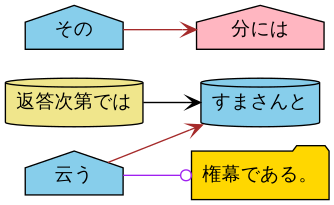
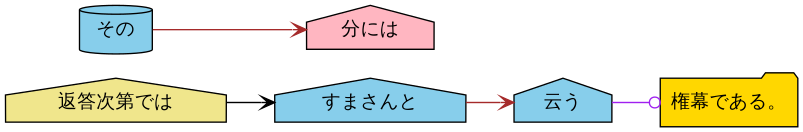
(74, 30) -> (116, 30)
(74, 102) -> (116, 102)
(260, 102) -> (370, 102)
(149, 146) -> (483, 102)
